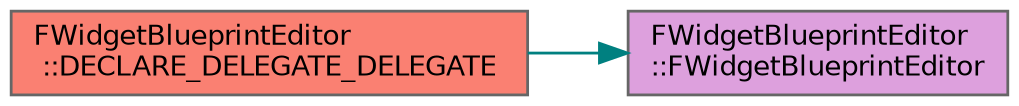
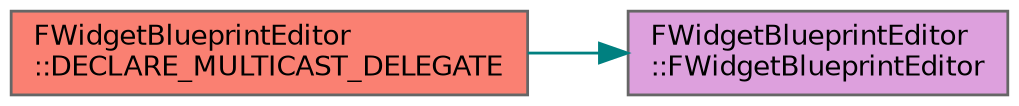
(269, 53) -> (269, 53)
